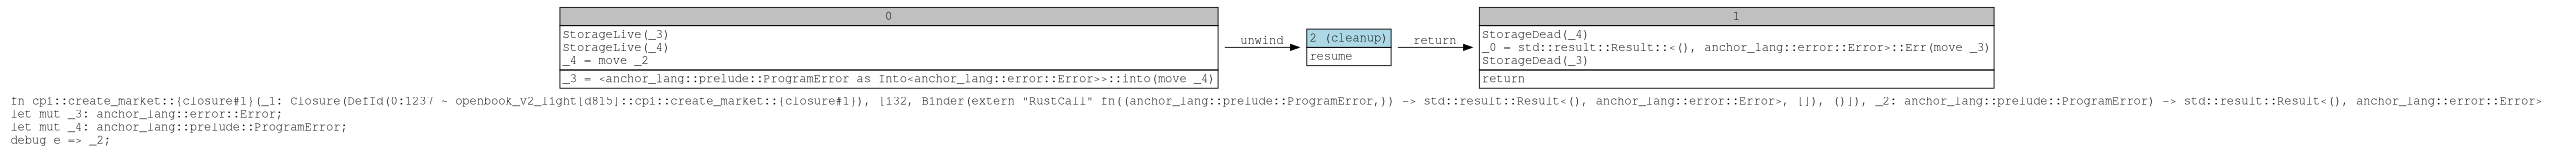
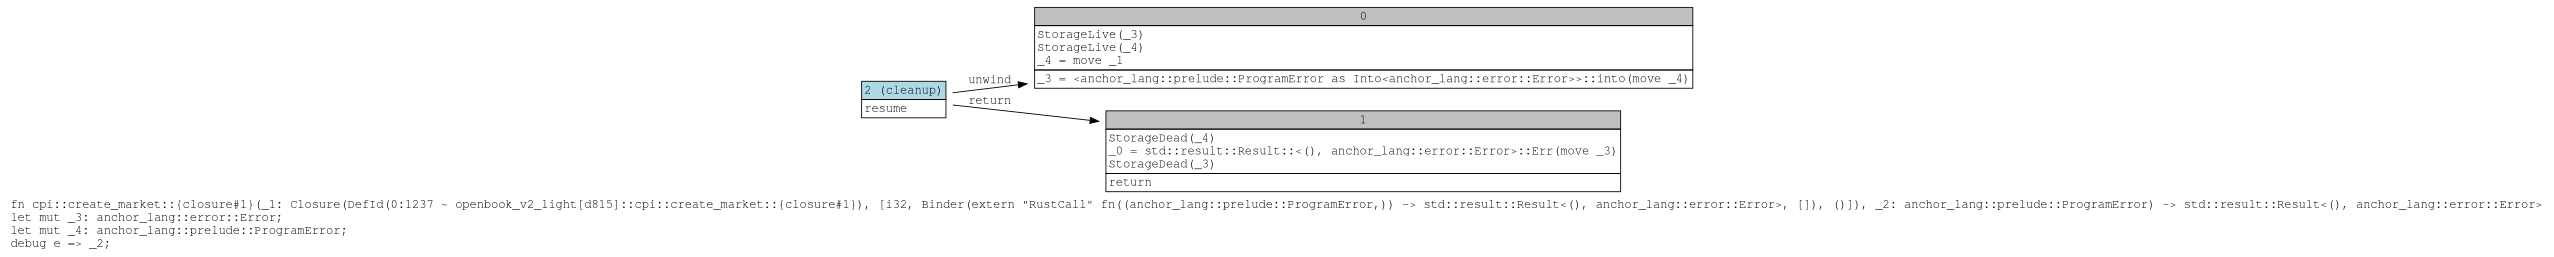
(1258, 47) -> (986, 89)
(606, 60) -> (1081, 60)
